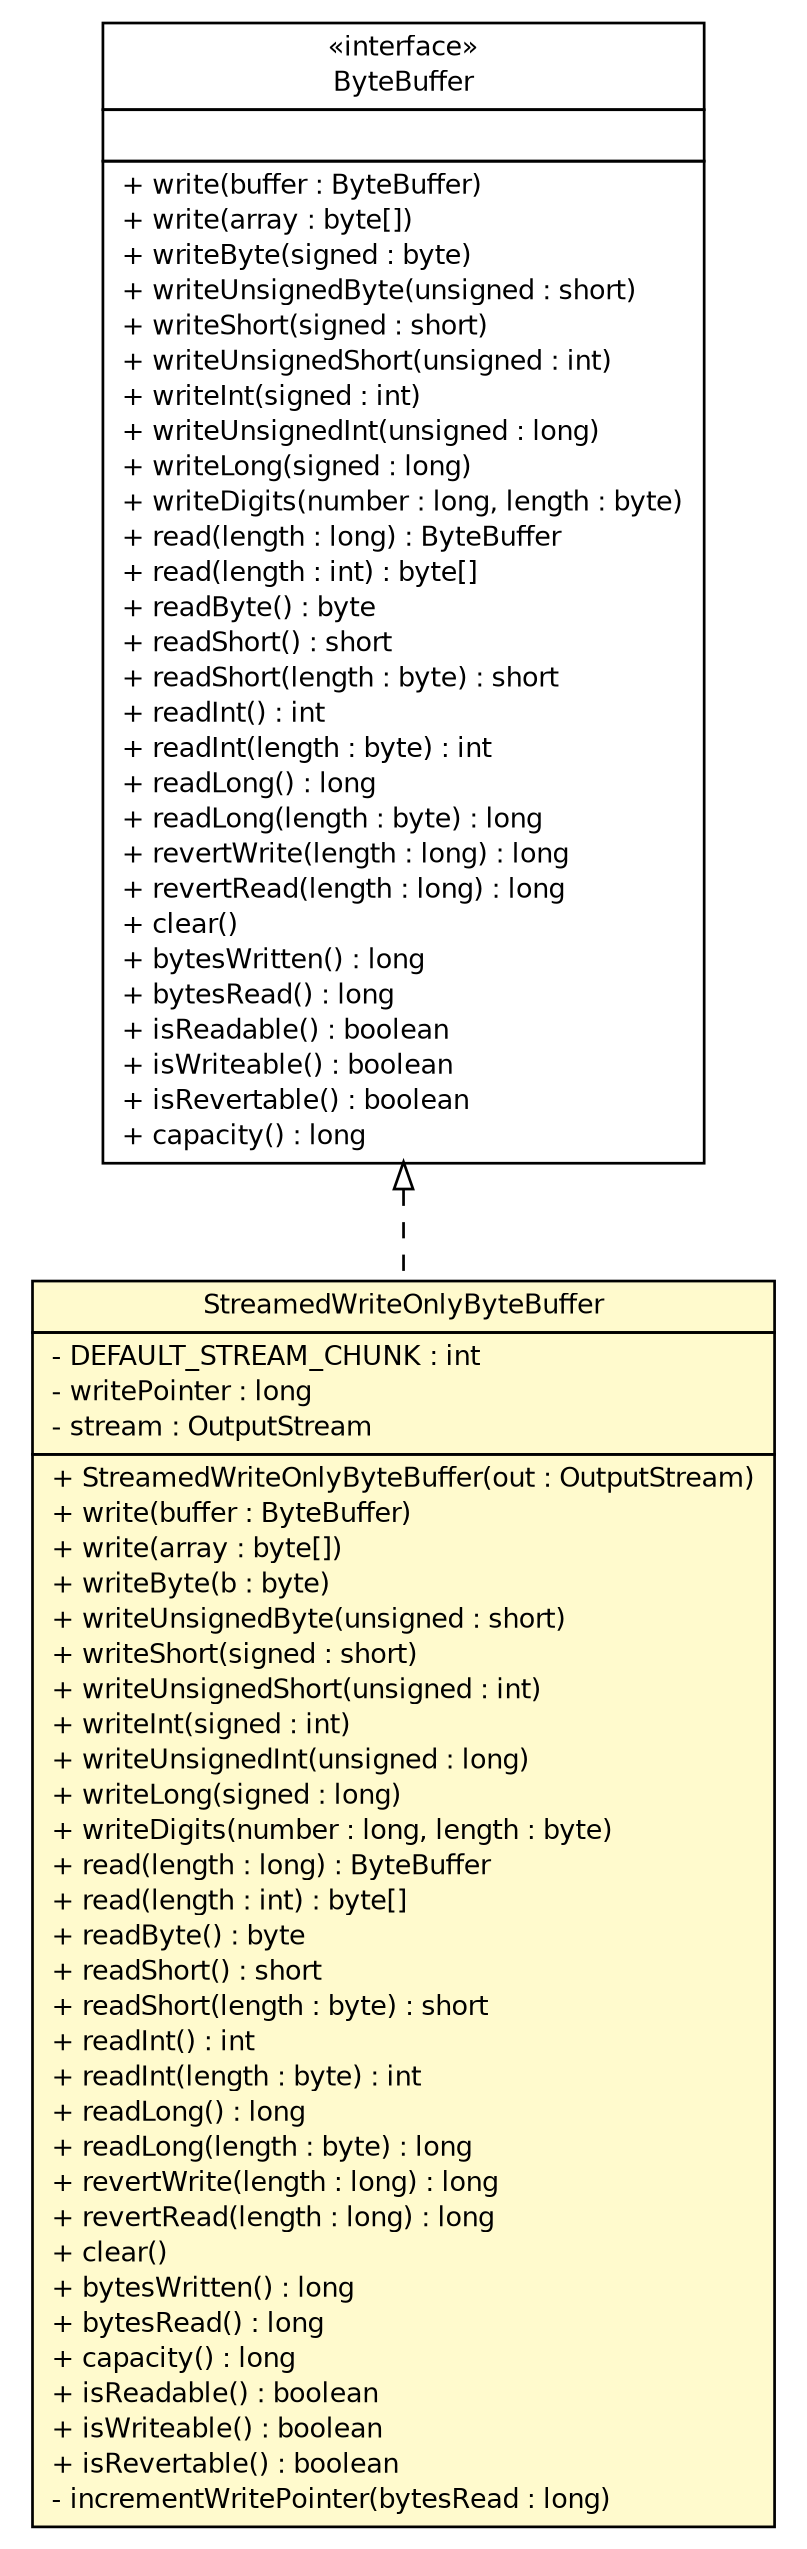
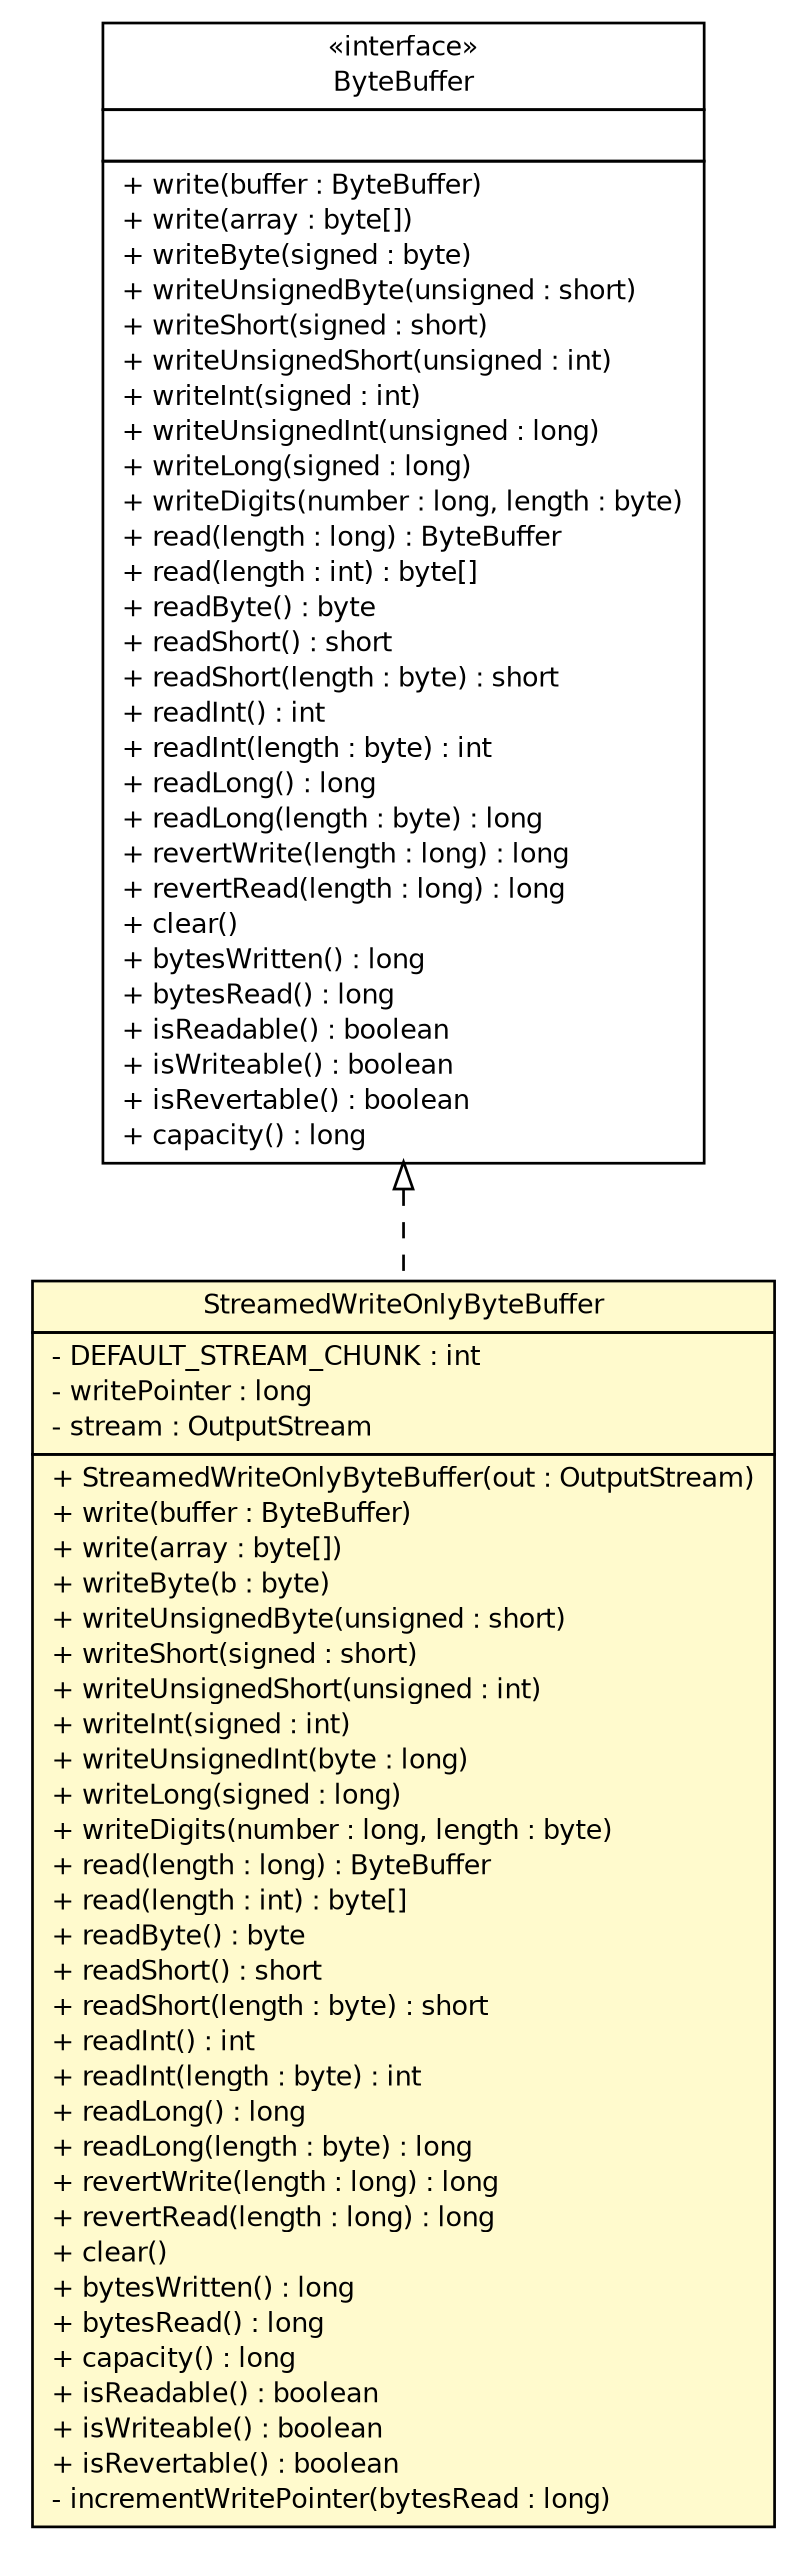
(291, 1760) -> (260, 1760)
